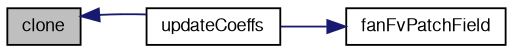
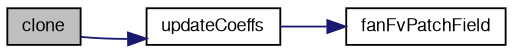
(123, 14) -> (104, 38)
